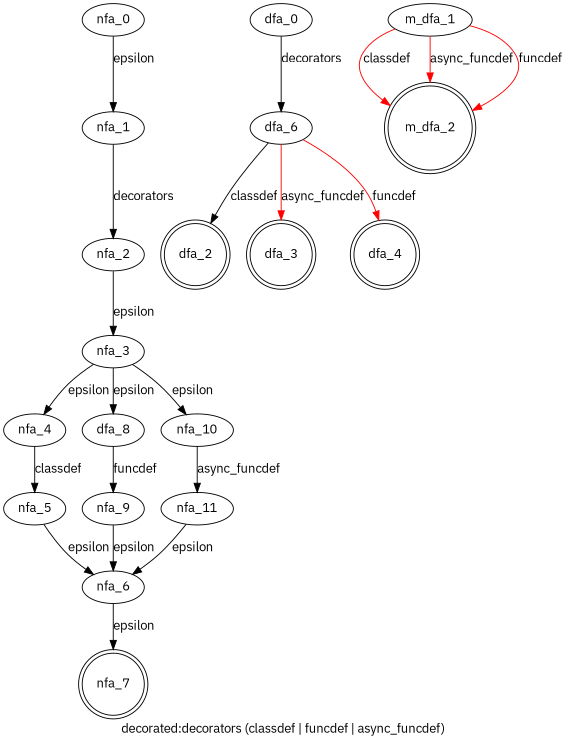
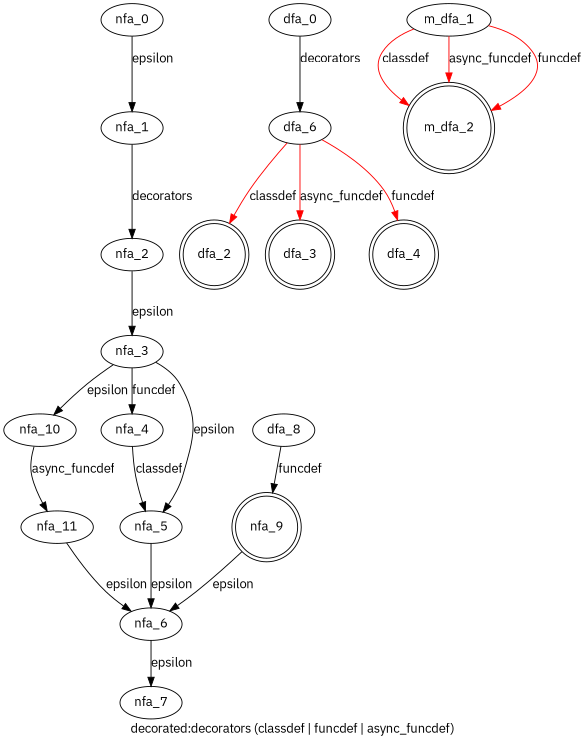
(240, 178) -> (258, 178)
(113, 386) -> (193, 429)
(89, 391) -> (154, 391)
(113, 509) -> (267, 527)
(113, 684) -> (151, 703)
